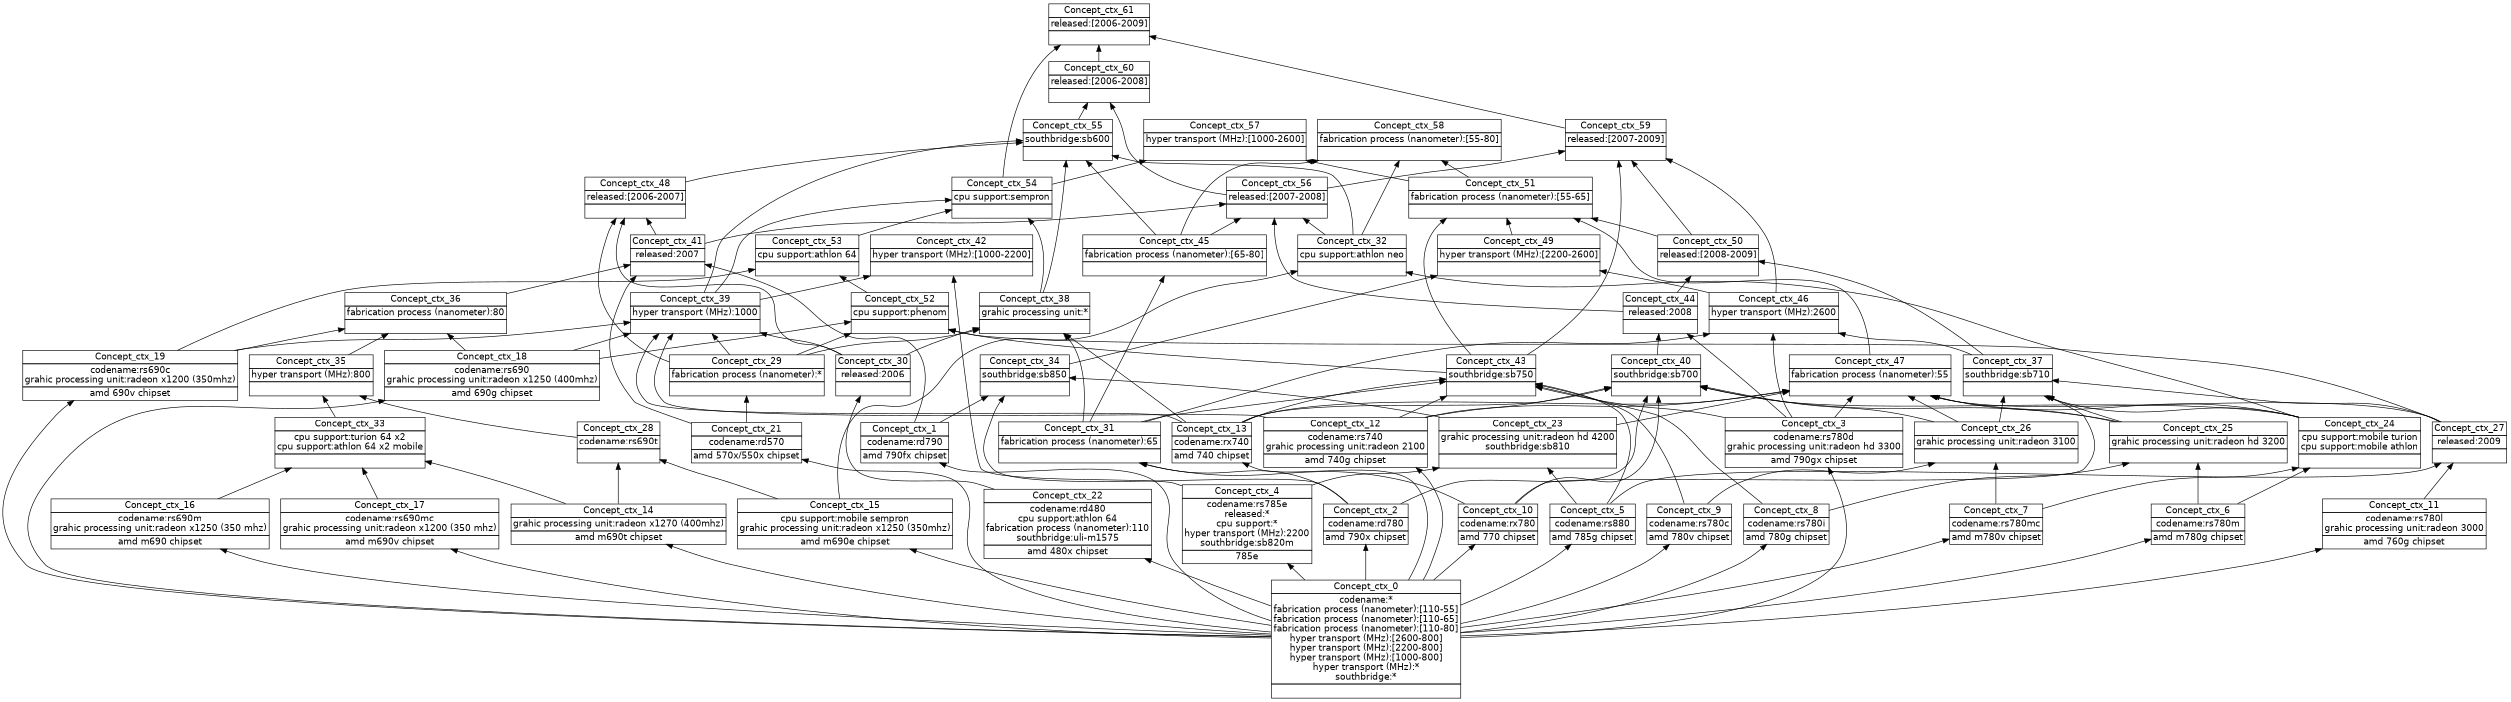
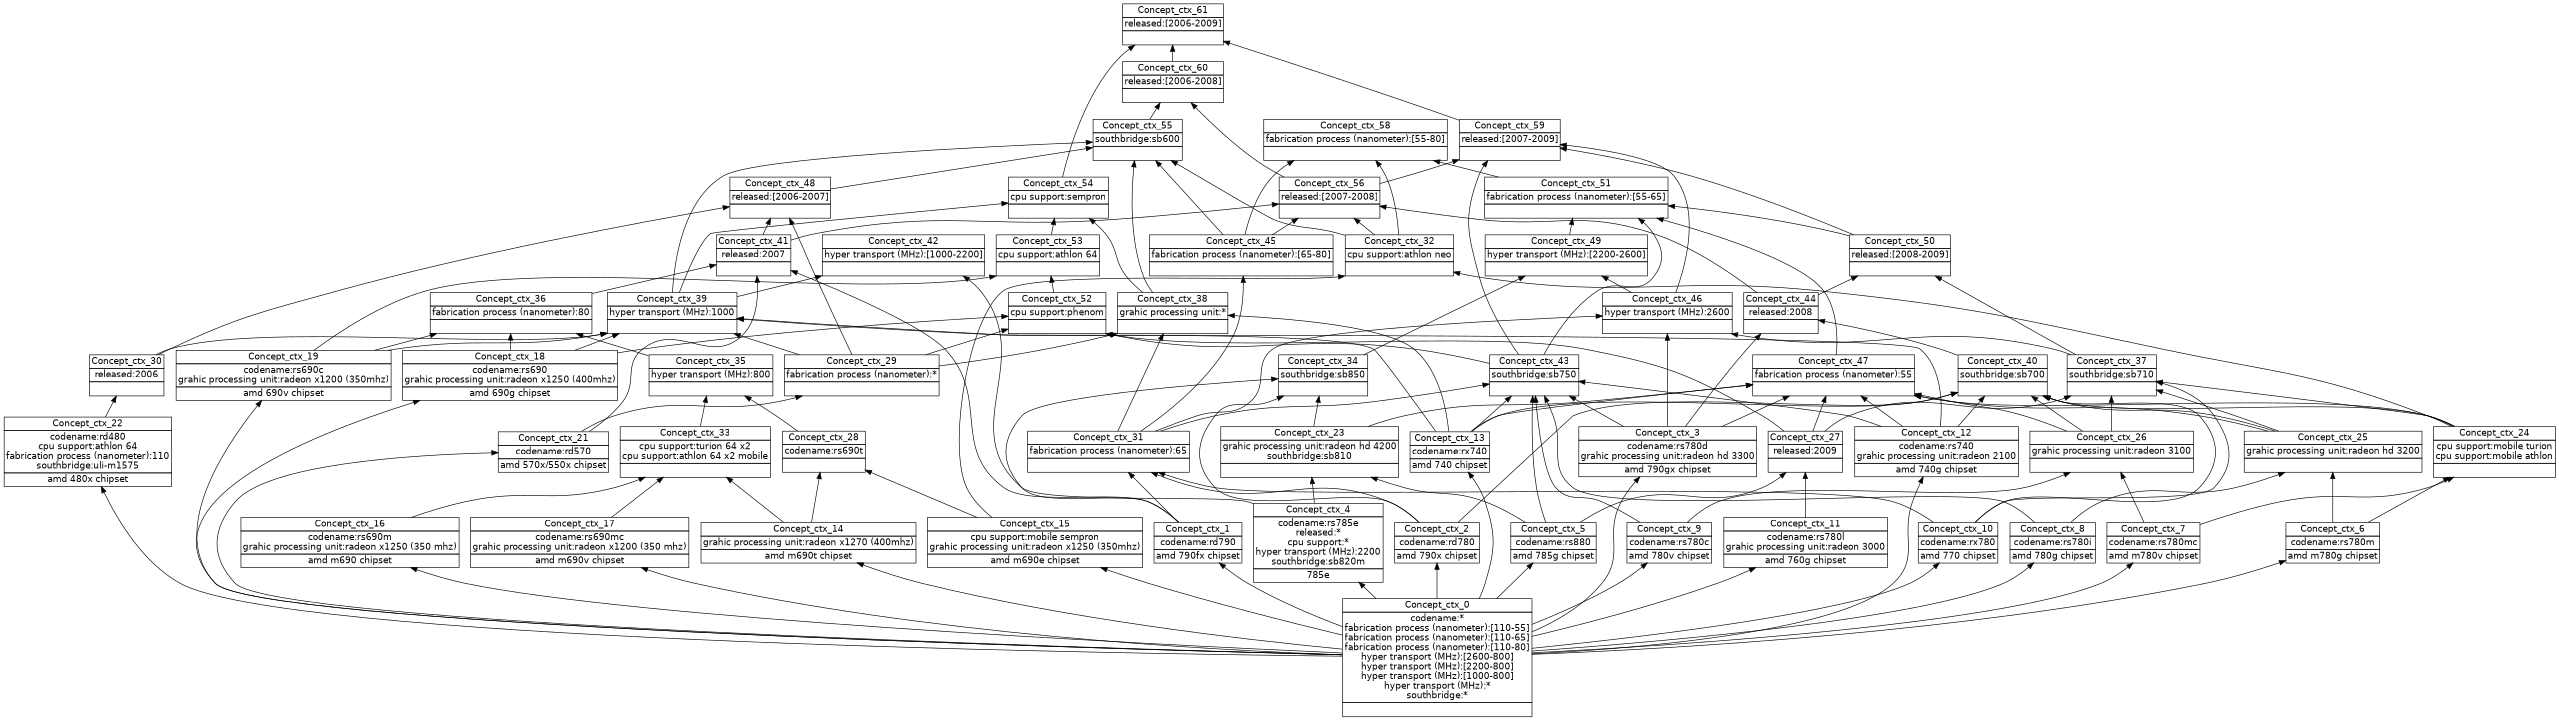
(1225, 140) -> none
(936, 342) -> none
none -> (1150, 494)
